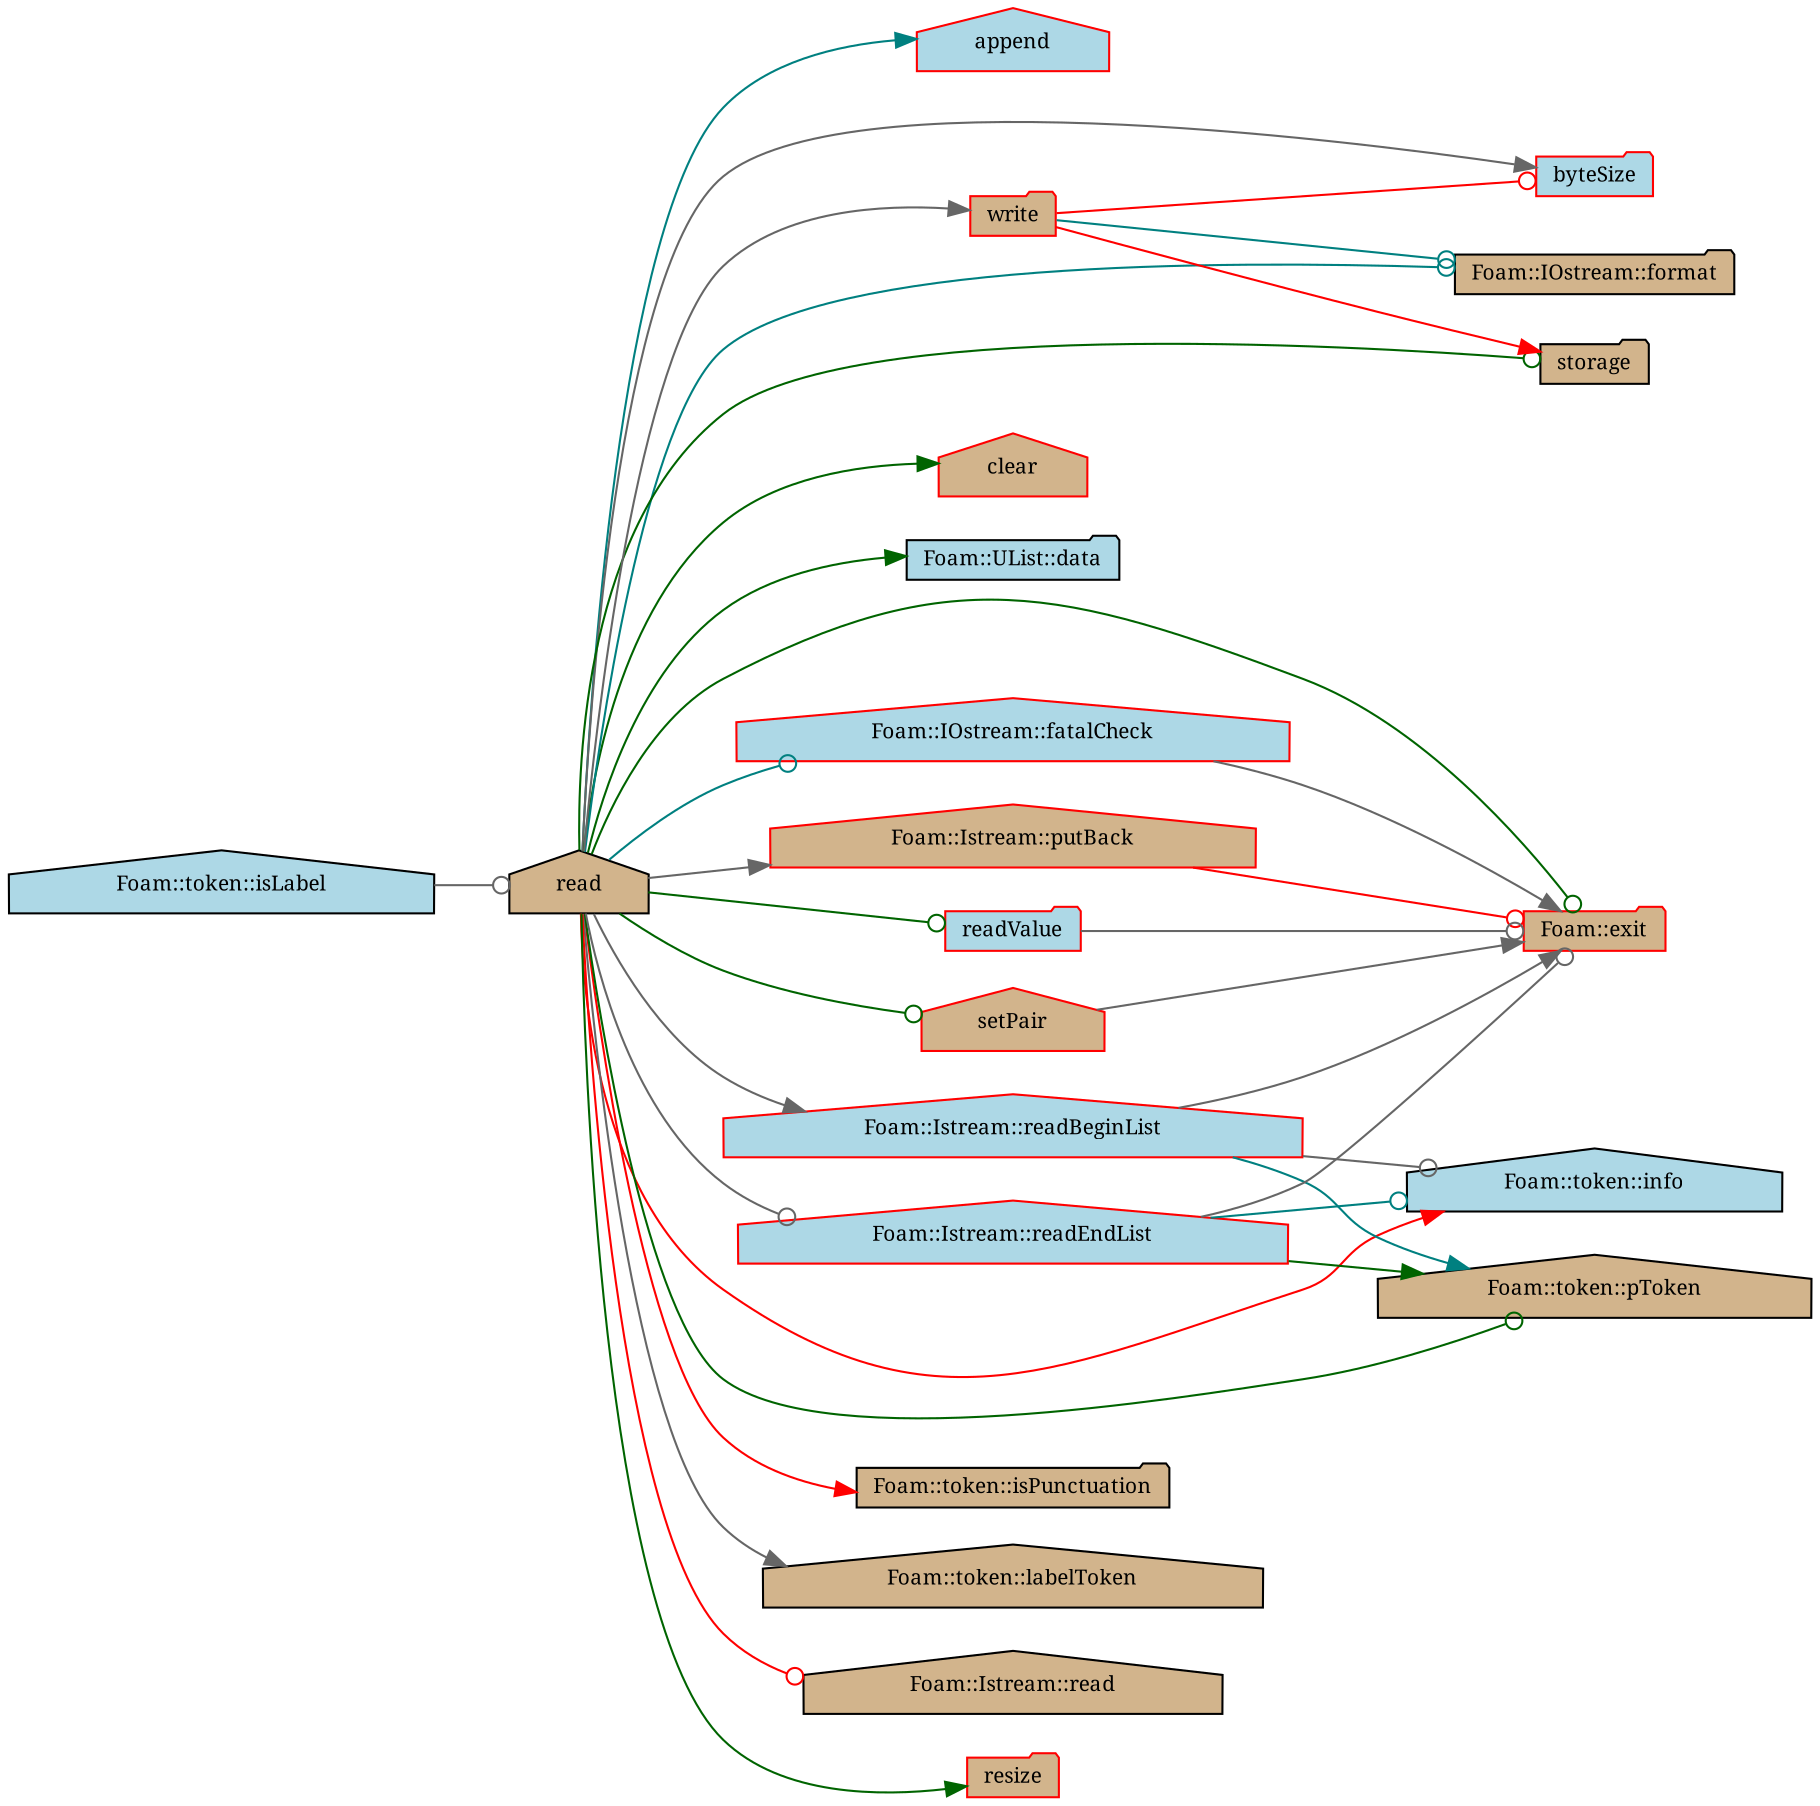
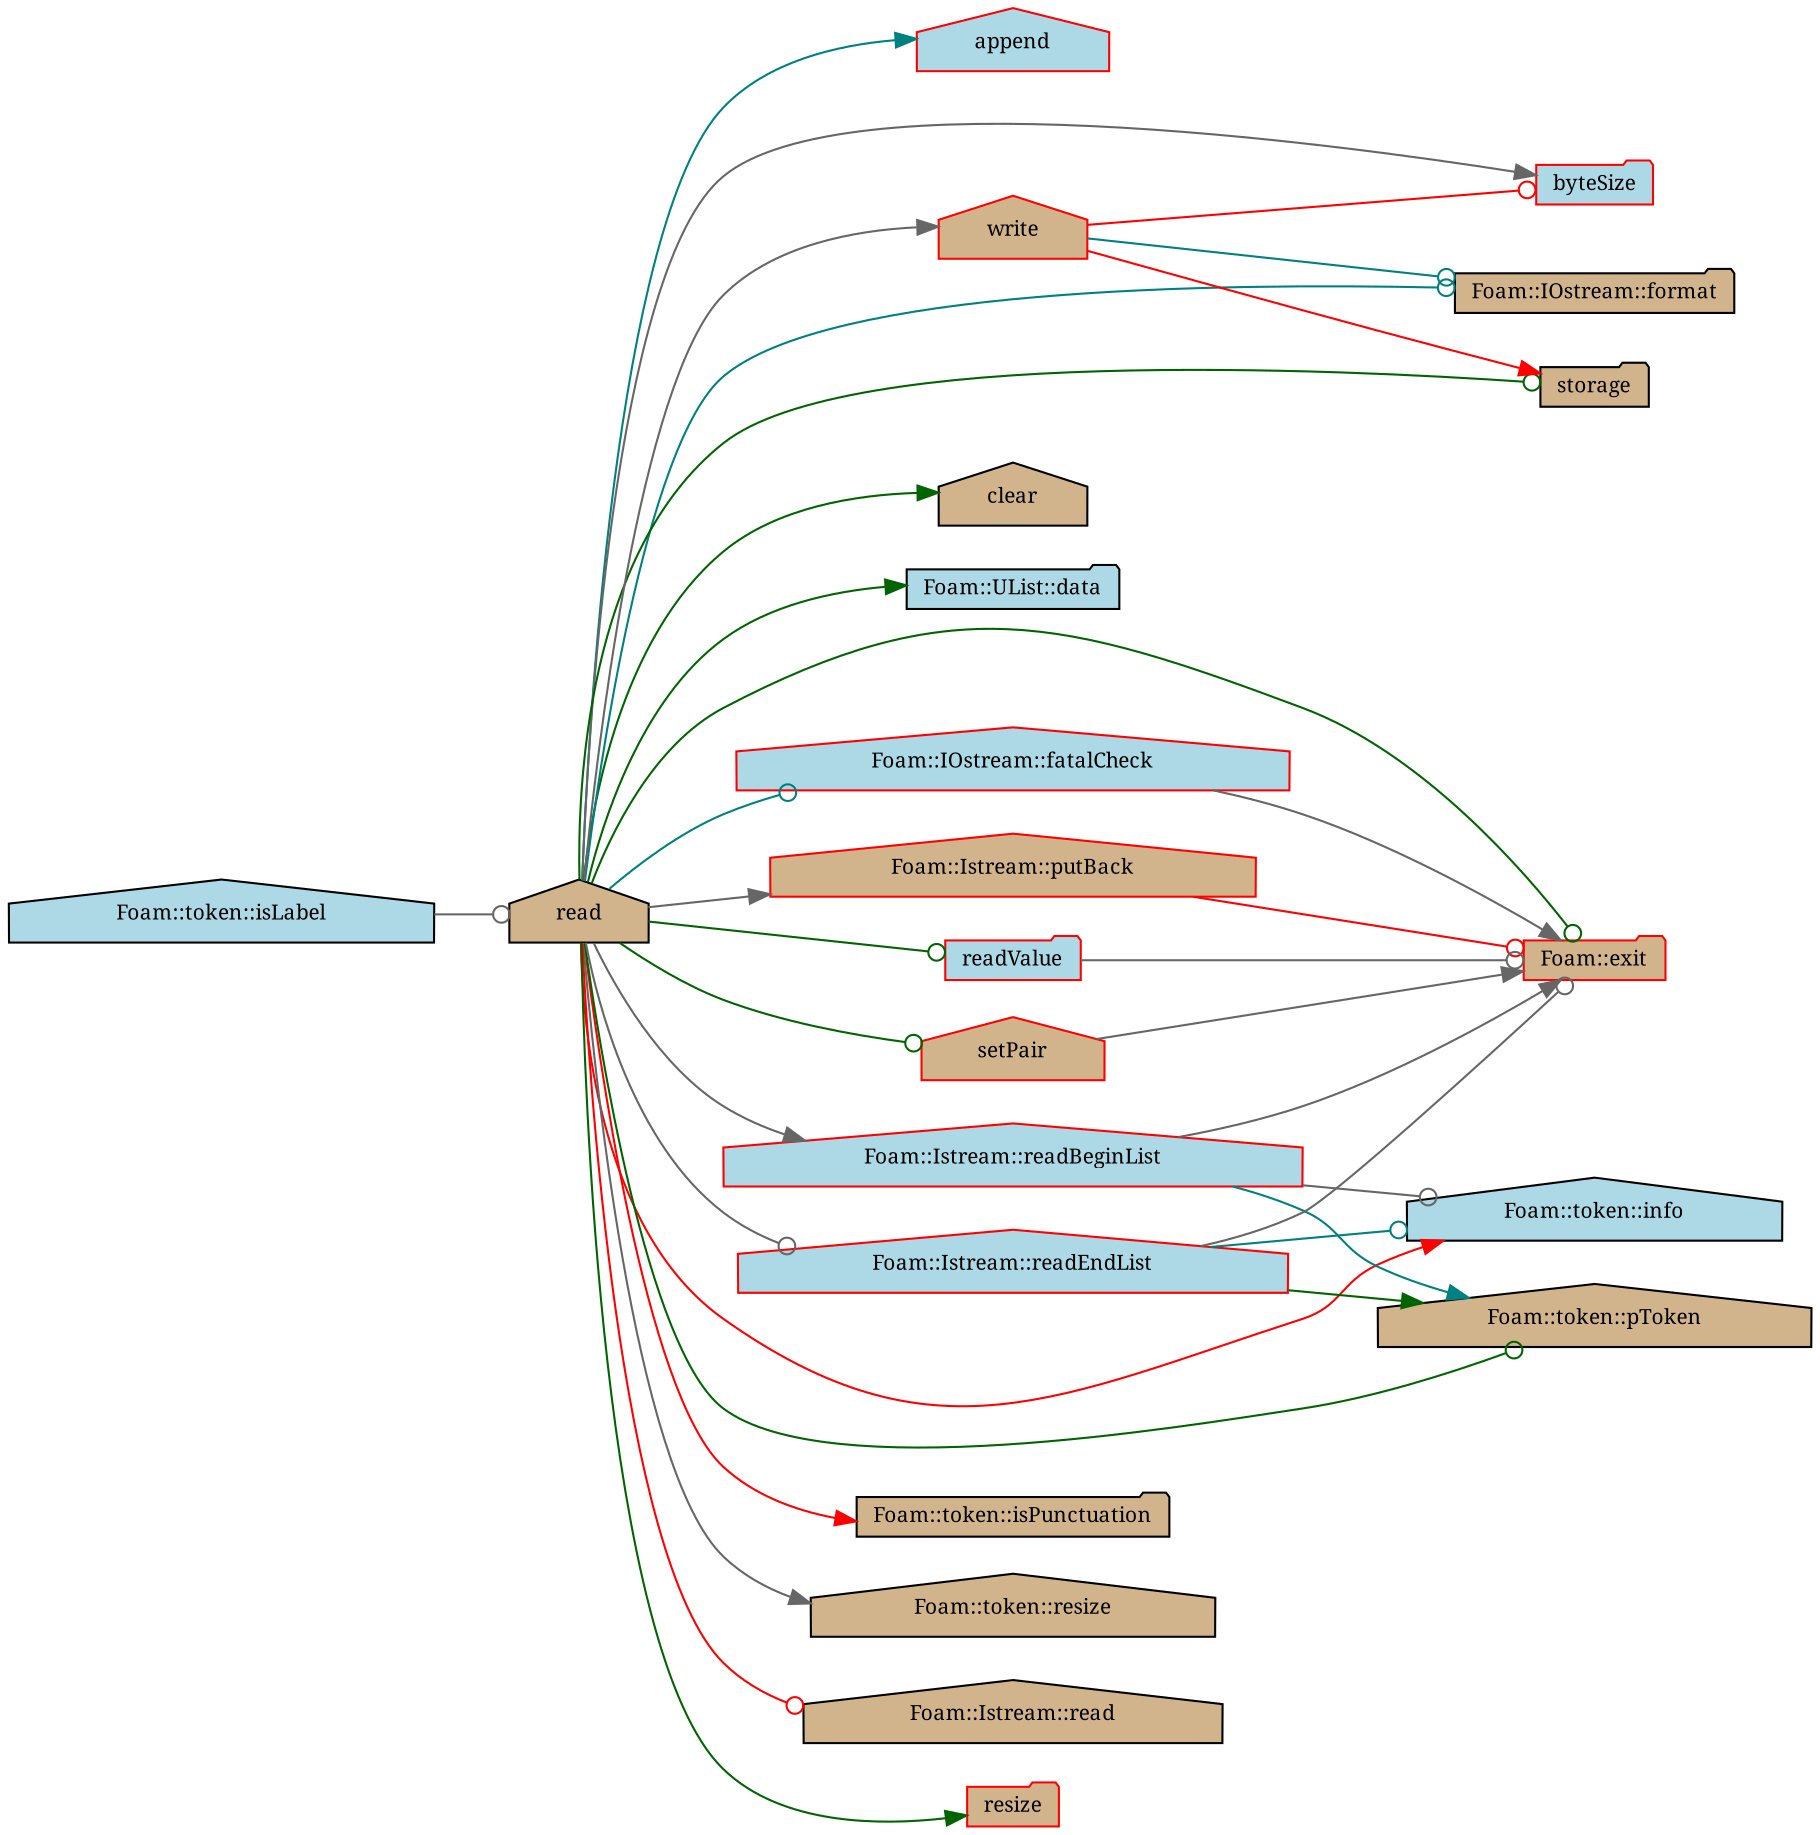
(1013, 216) -> (1013, 231)
(1013, 468) -> (1013, 497)
(1013, 1579) -> (1013, 1609)
